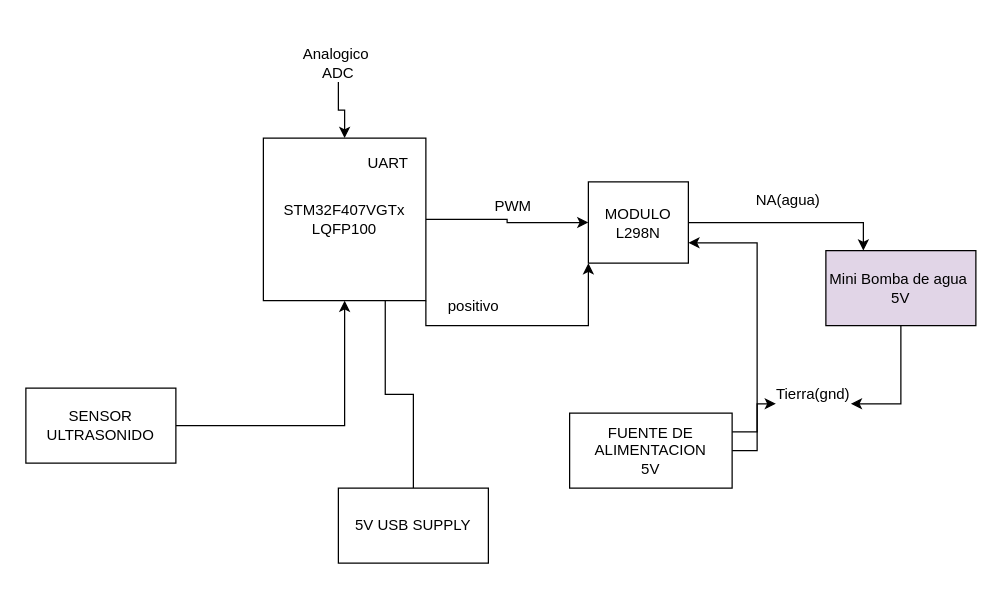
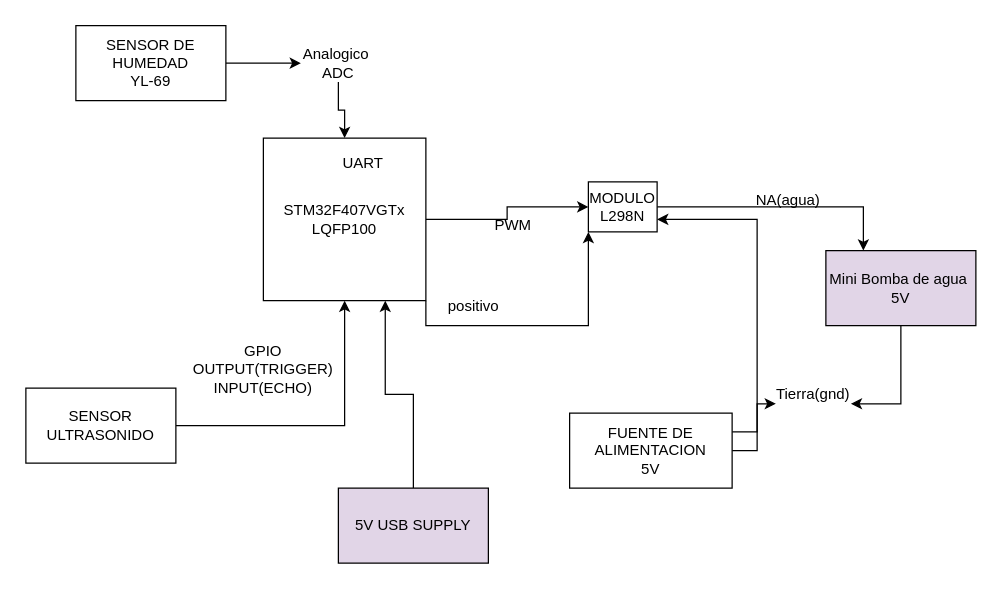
none -> (151, 63)
none -> (259, 63)
(388, 163) -> (363, 163)
(513, 207) -> (513, 226)
(638, 223) -> (623, 207)
(385, 307) -> (385, 311)
none -> (263, 369)
(413, 526) -> (413, 526)
